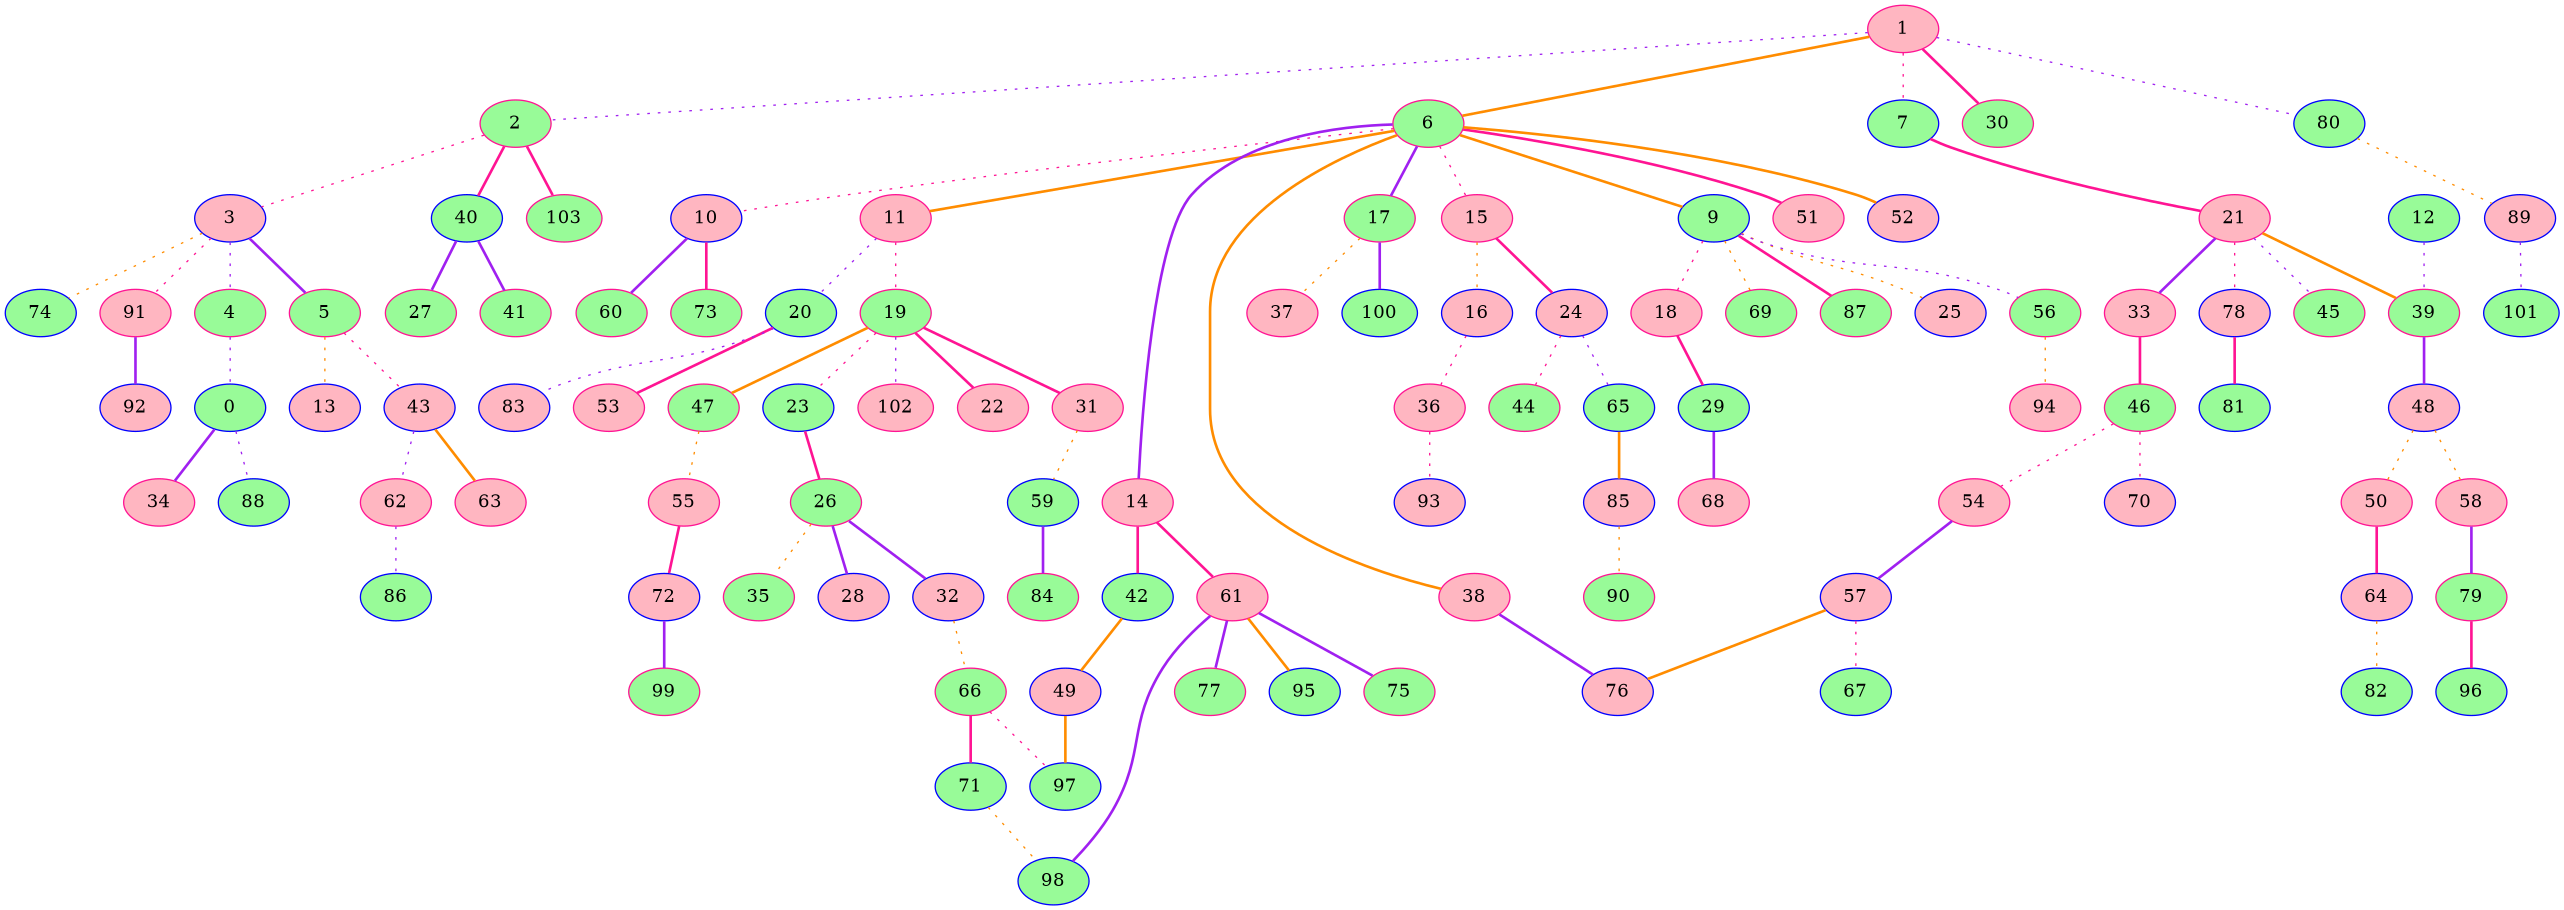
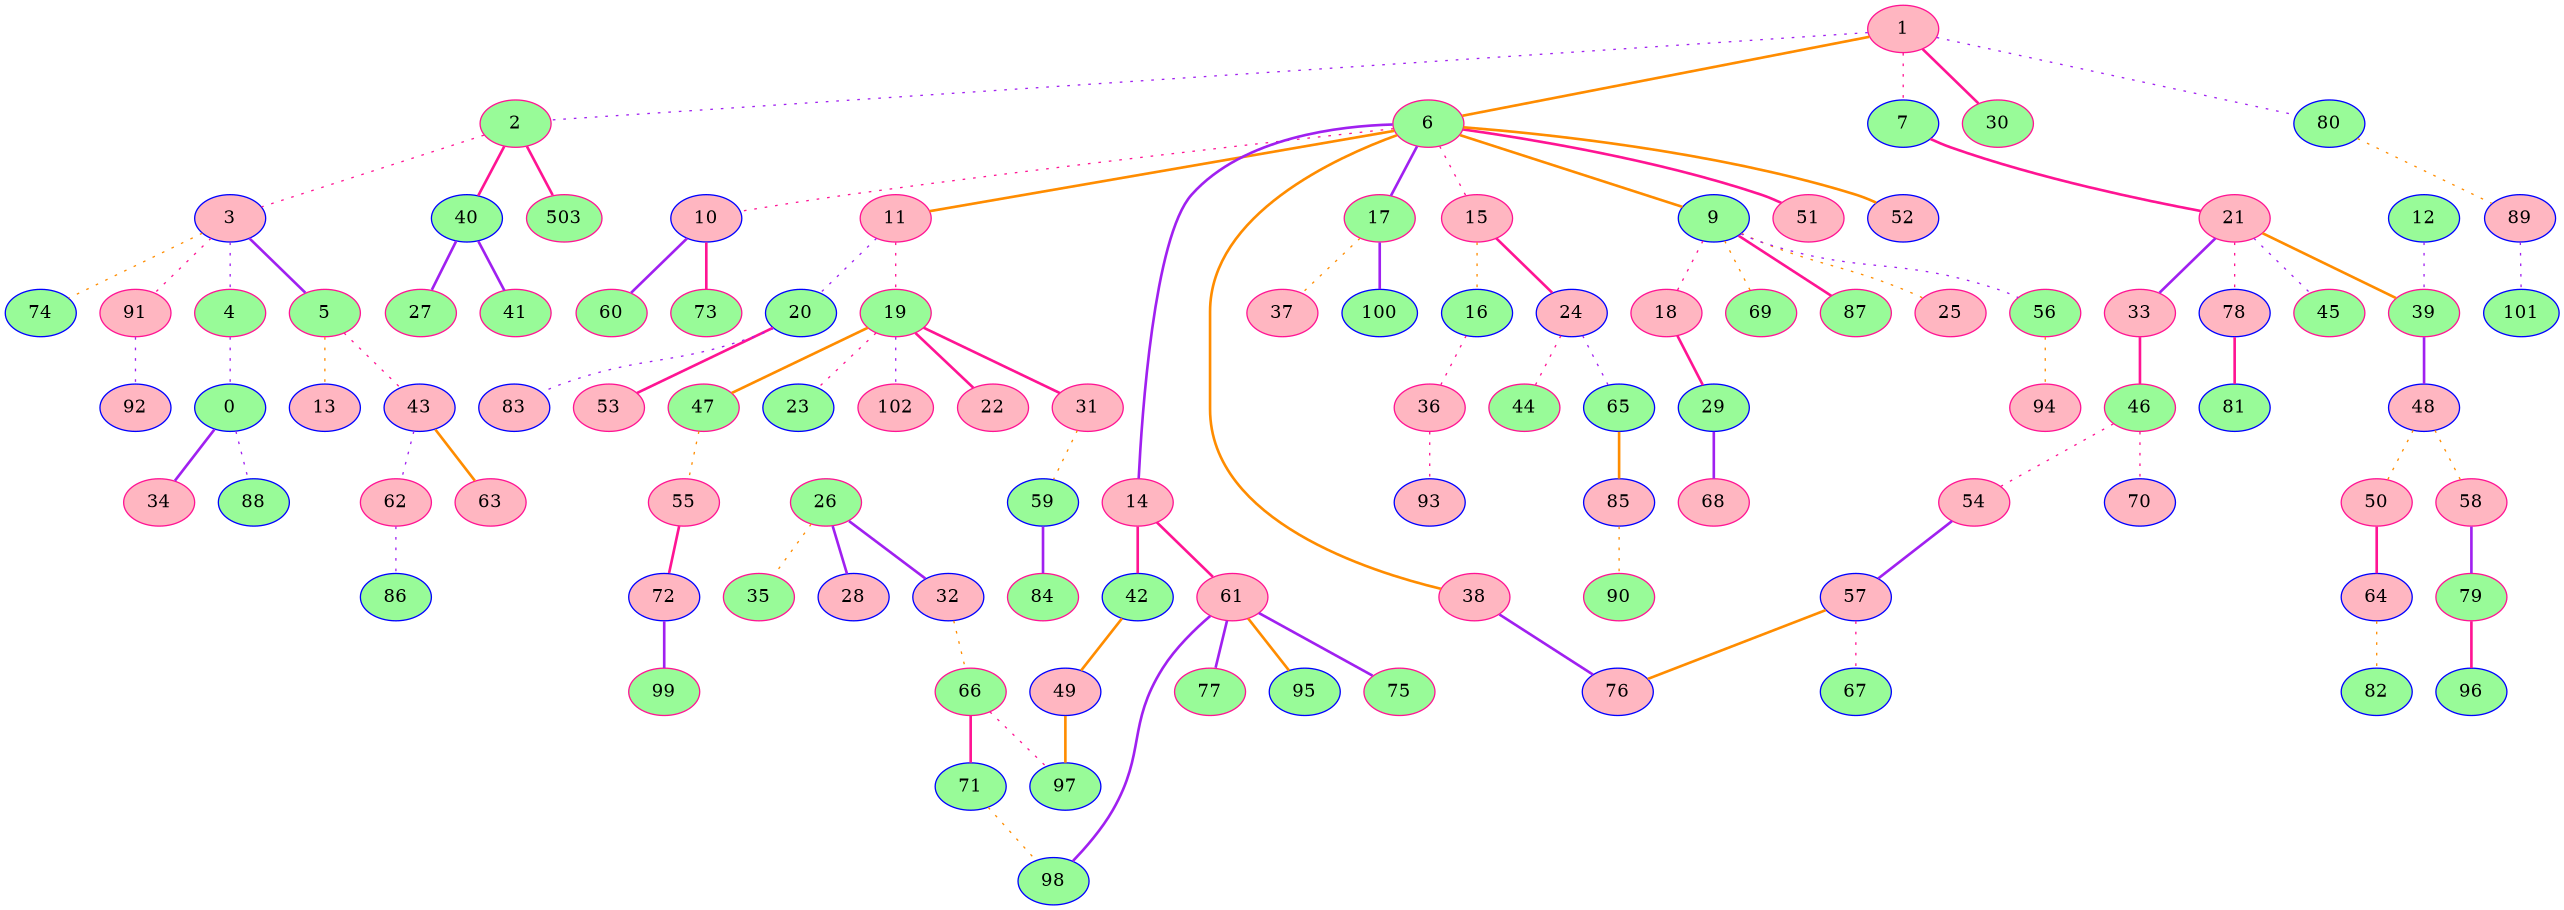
(564, 218) -> (564, 218)
(1477, 313) -> (1477, 313)
(1951, 313) -> (1951, 313)
(135, 361) -> (135, 361)
(812, 455) -> none
